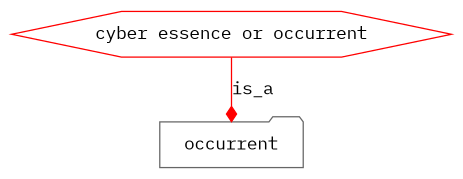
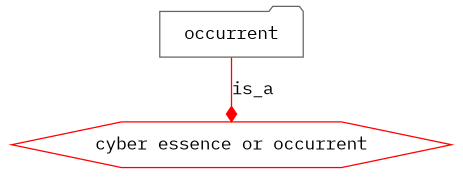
(231, 82) -> (231, 82)
